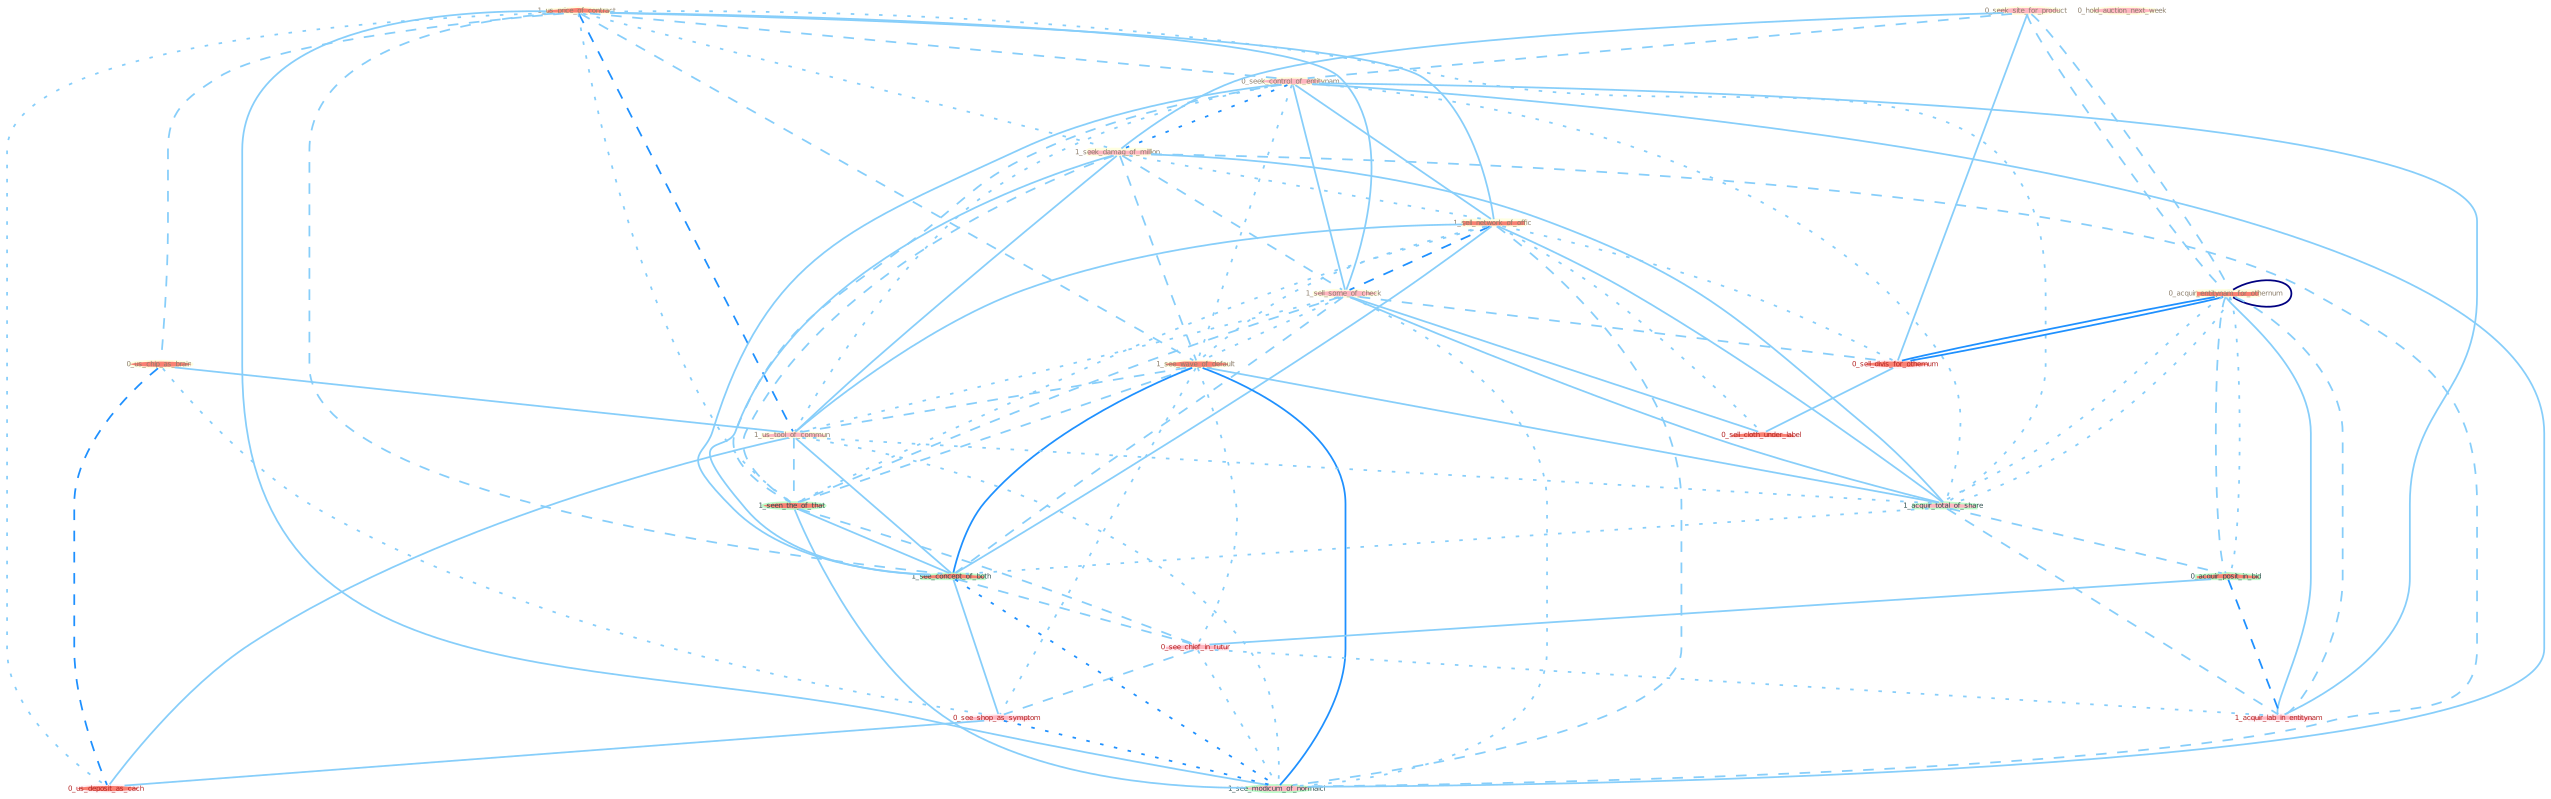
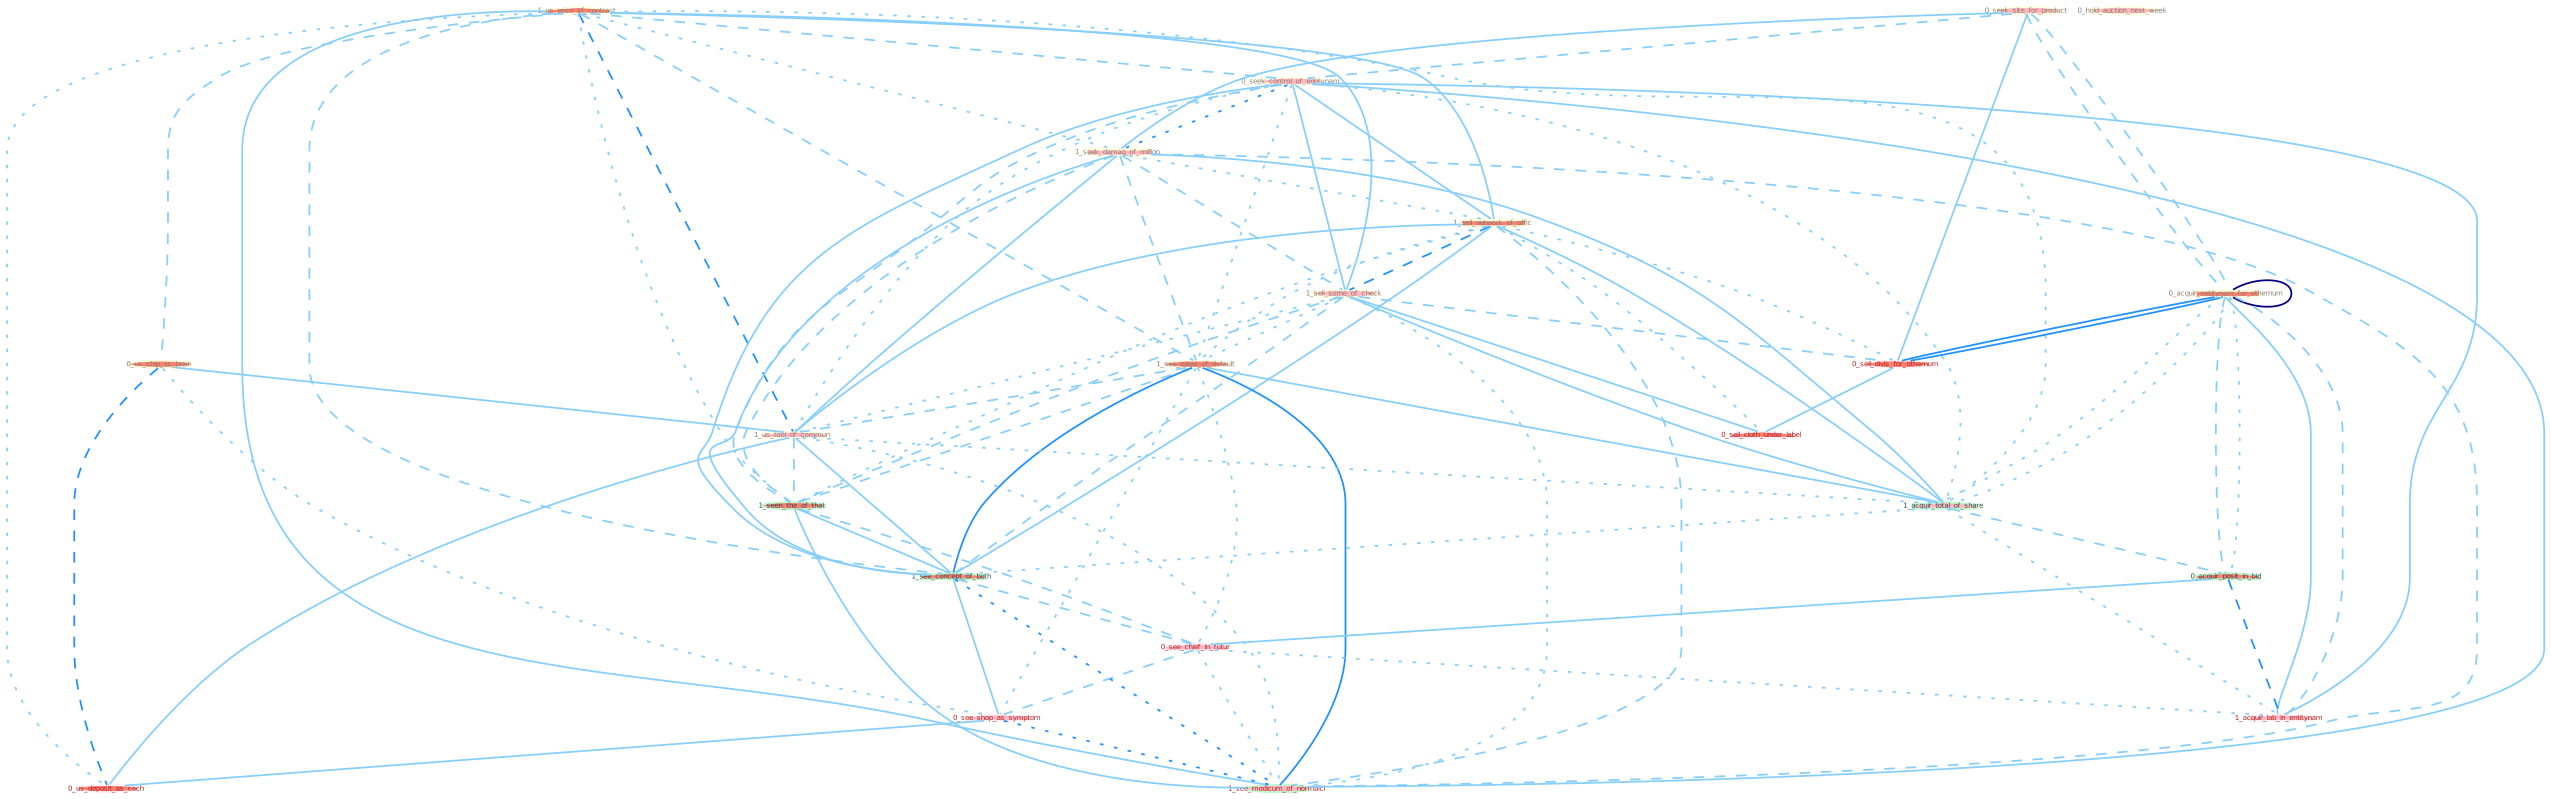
(2113, 612) -> (2113, 612)
(1278, 789) -> (1278, 789)
